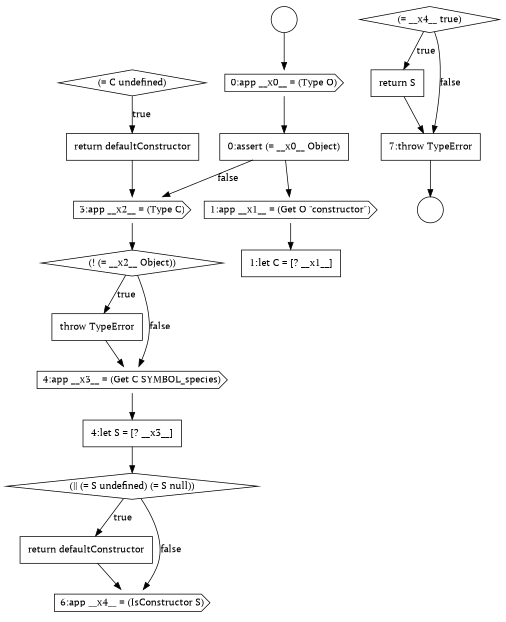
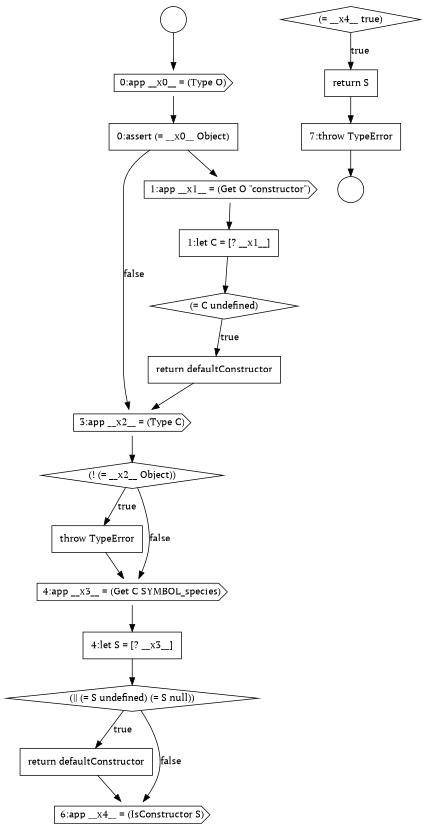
(440, 79) -> none
none -> (227, 271)
